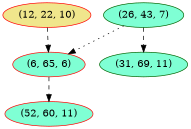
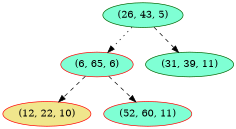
(144, 15) -> (143, 15)
(48, 36) -> (74, 87)
(144, 64) -> (190, 64)
